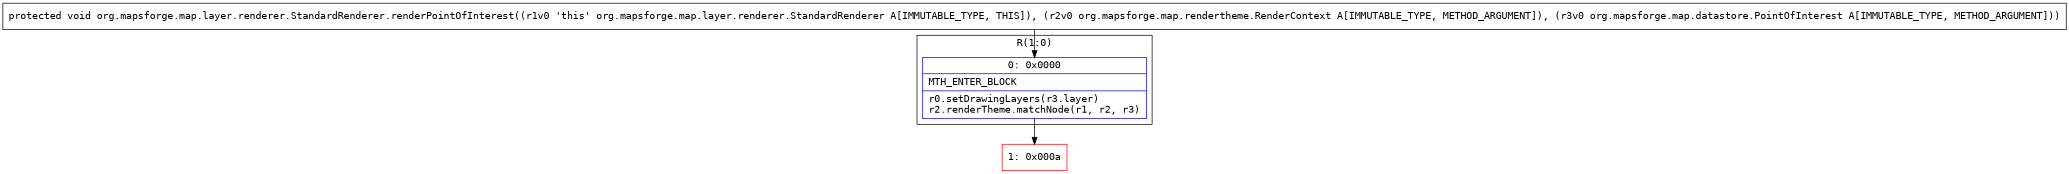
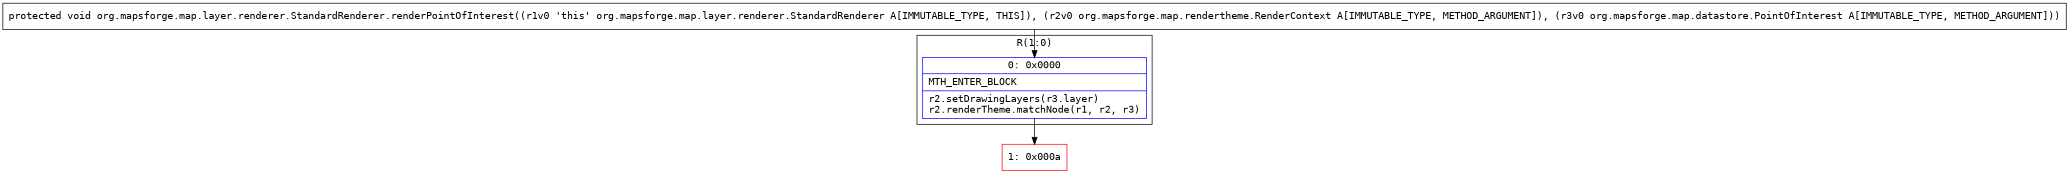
(1014, 99) -> (1014, 99)
